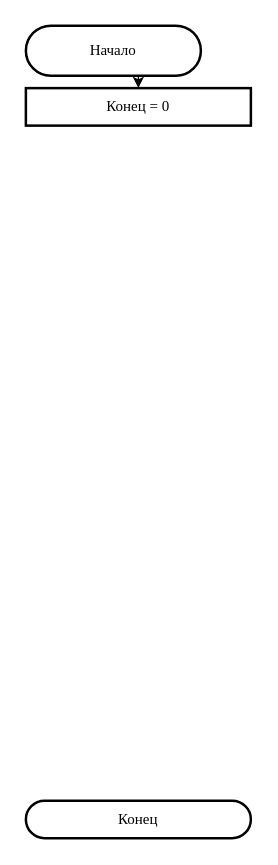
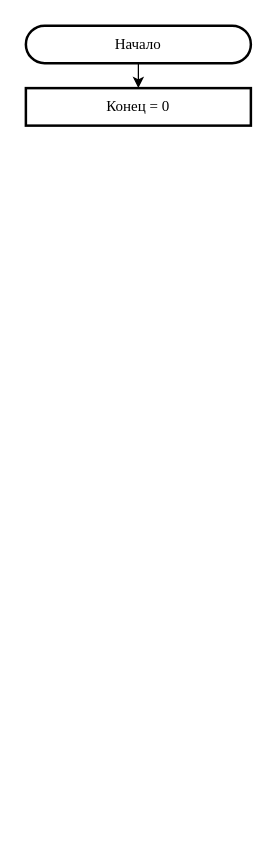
(113, 51) -> (138, 44)
(138, 819) -> none
